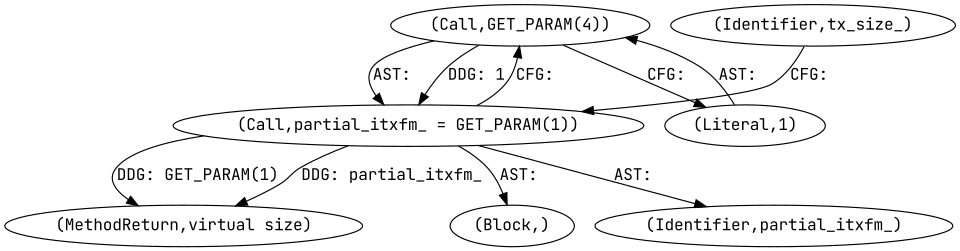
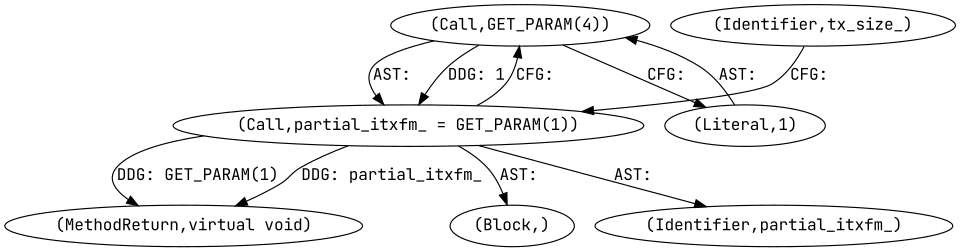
(184, 226) -> (184, 226)
